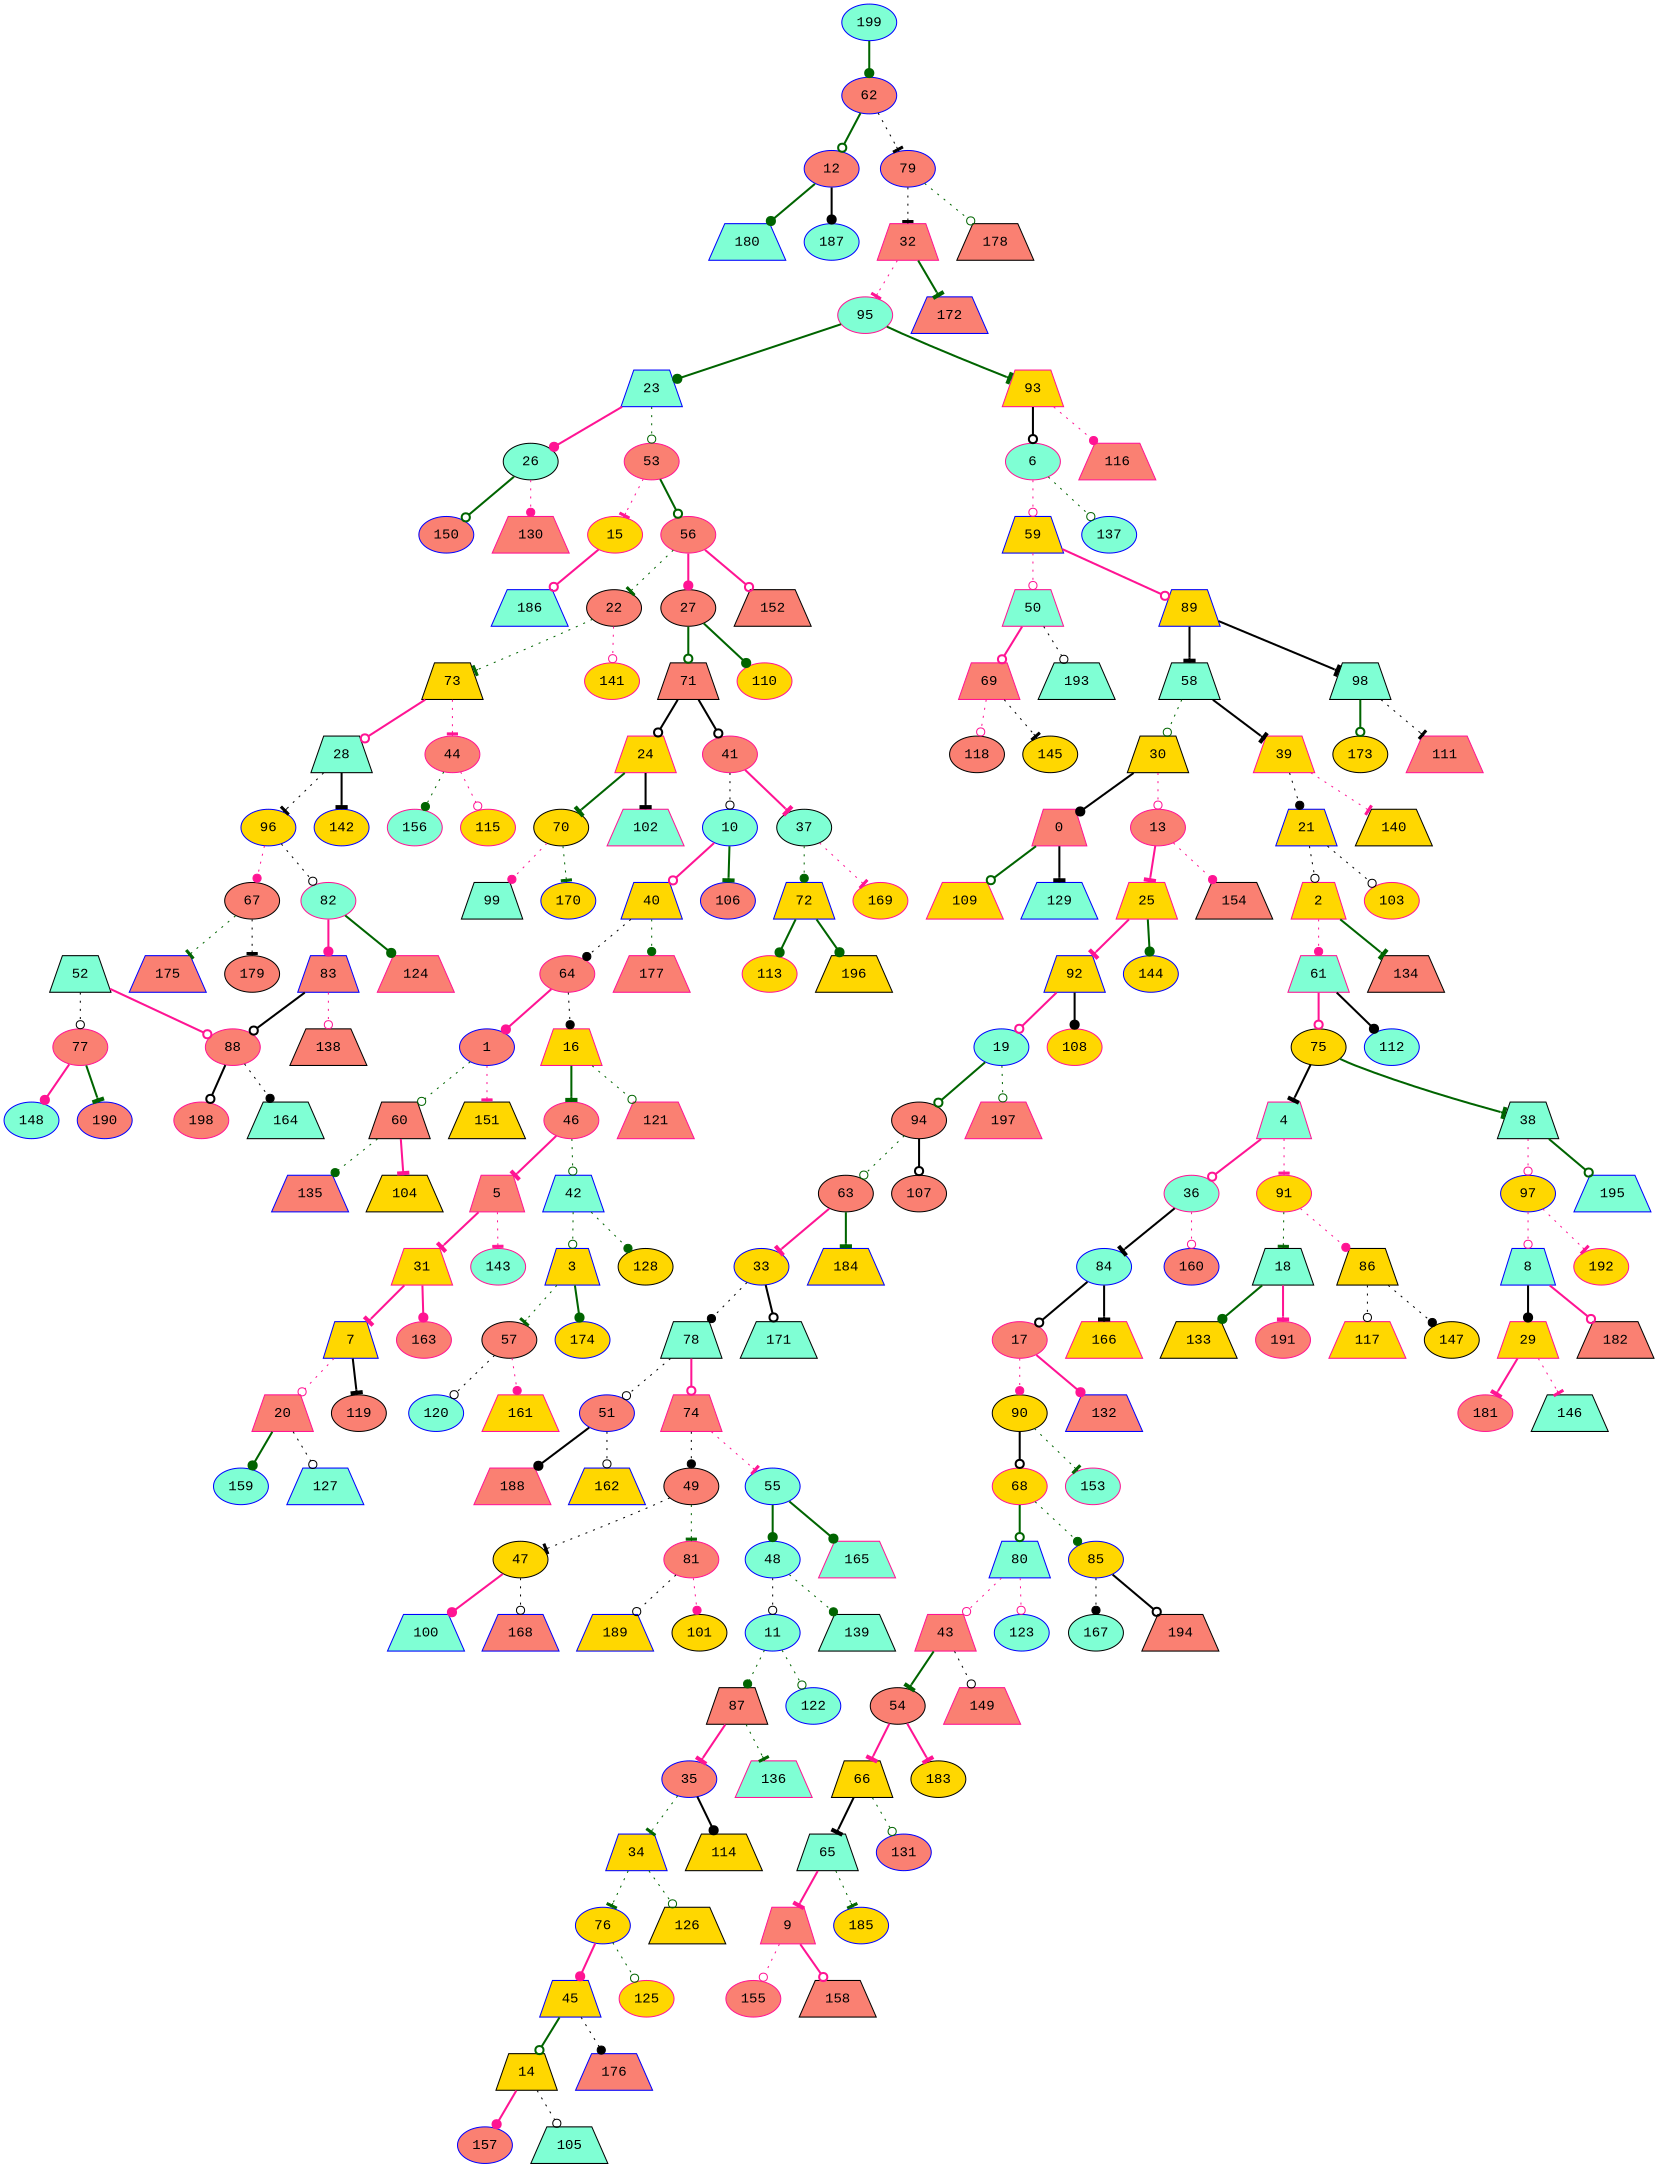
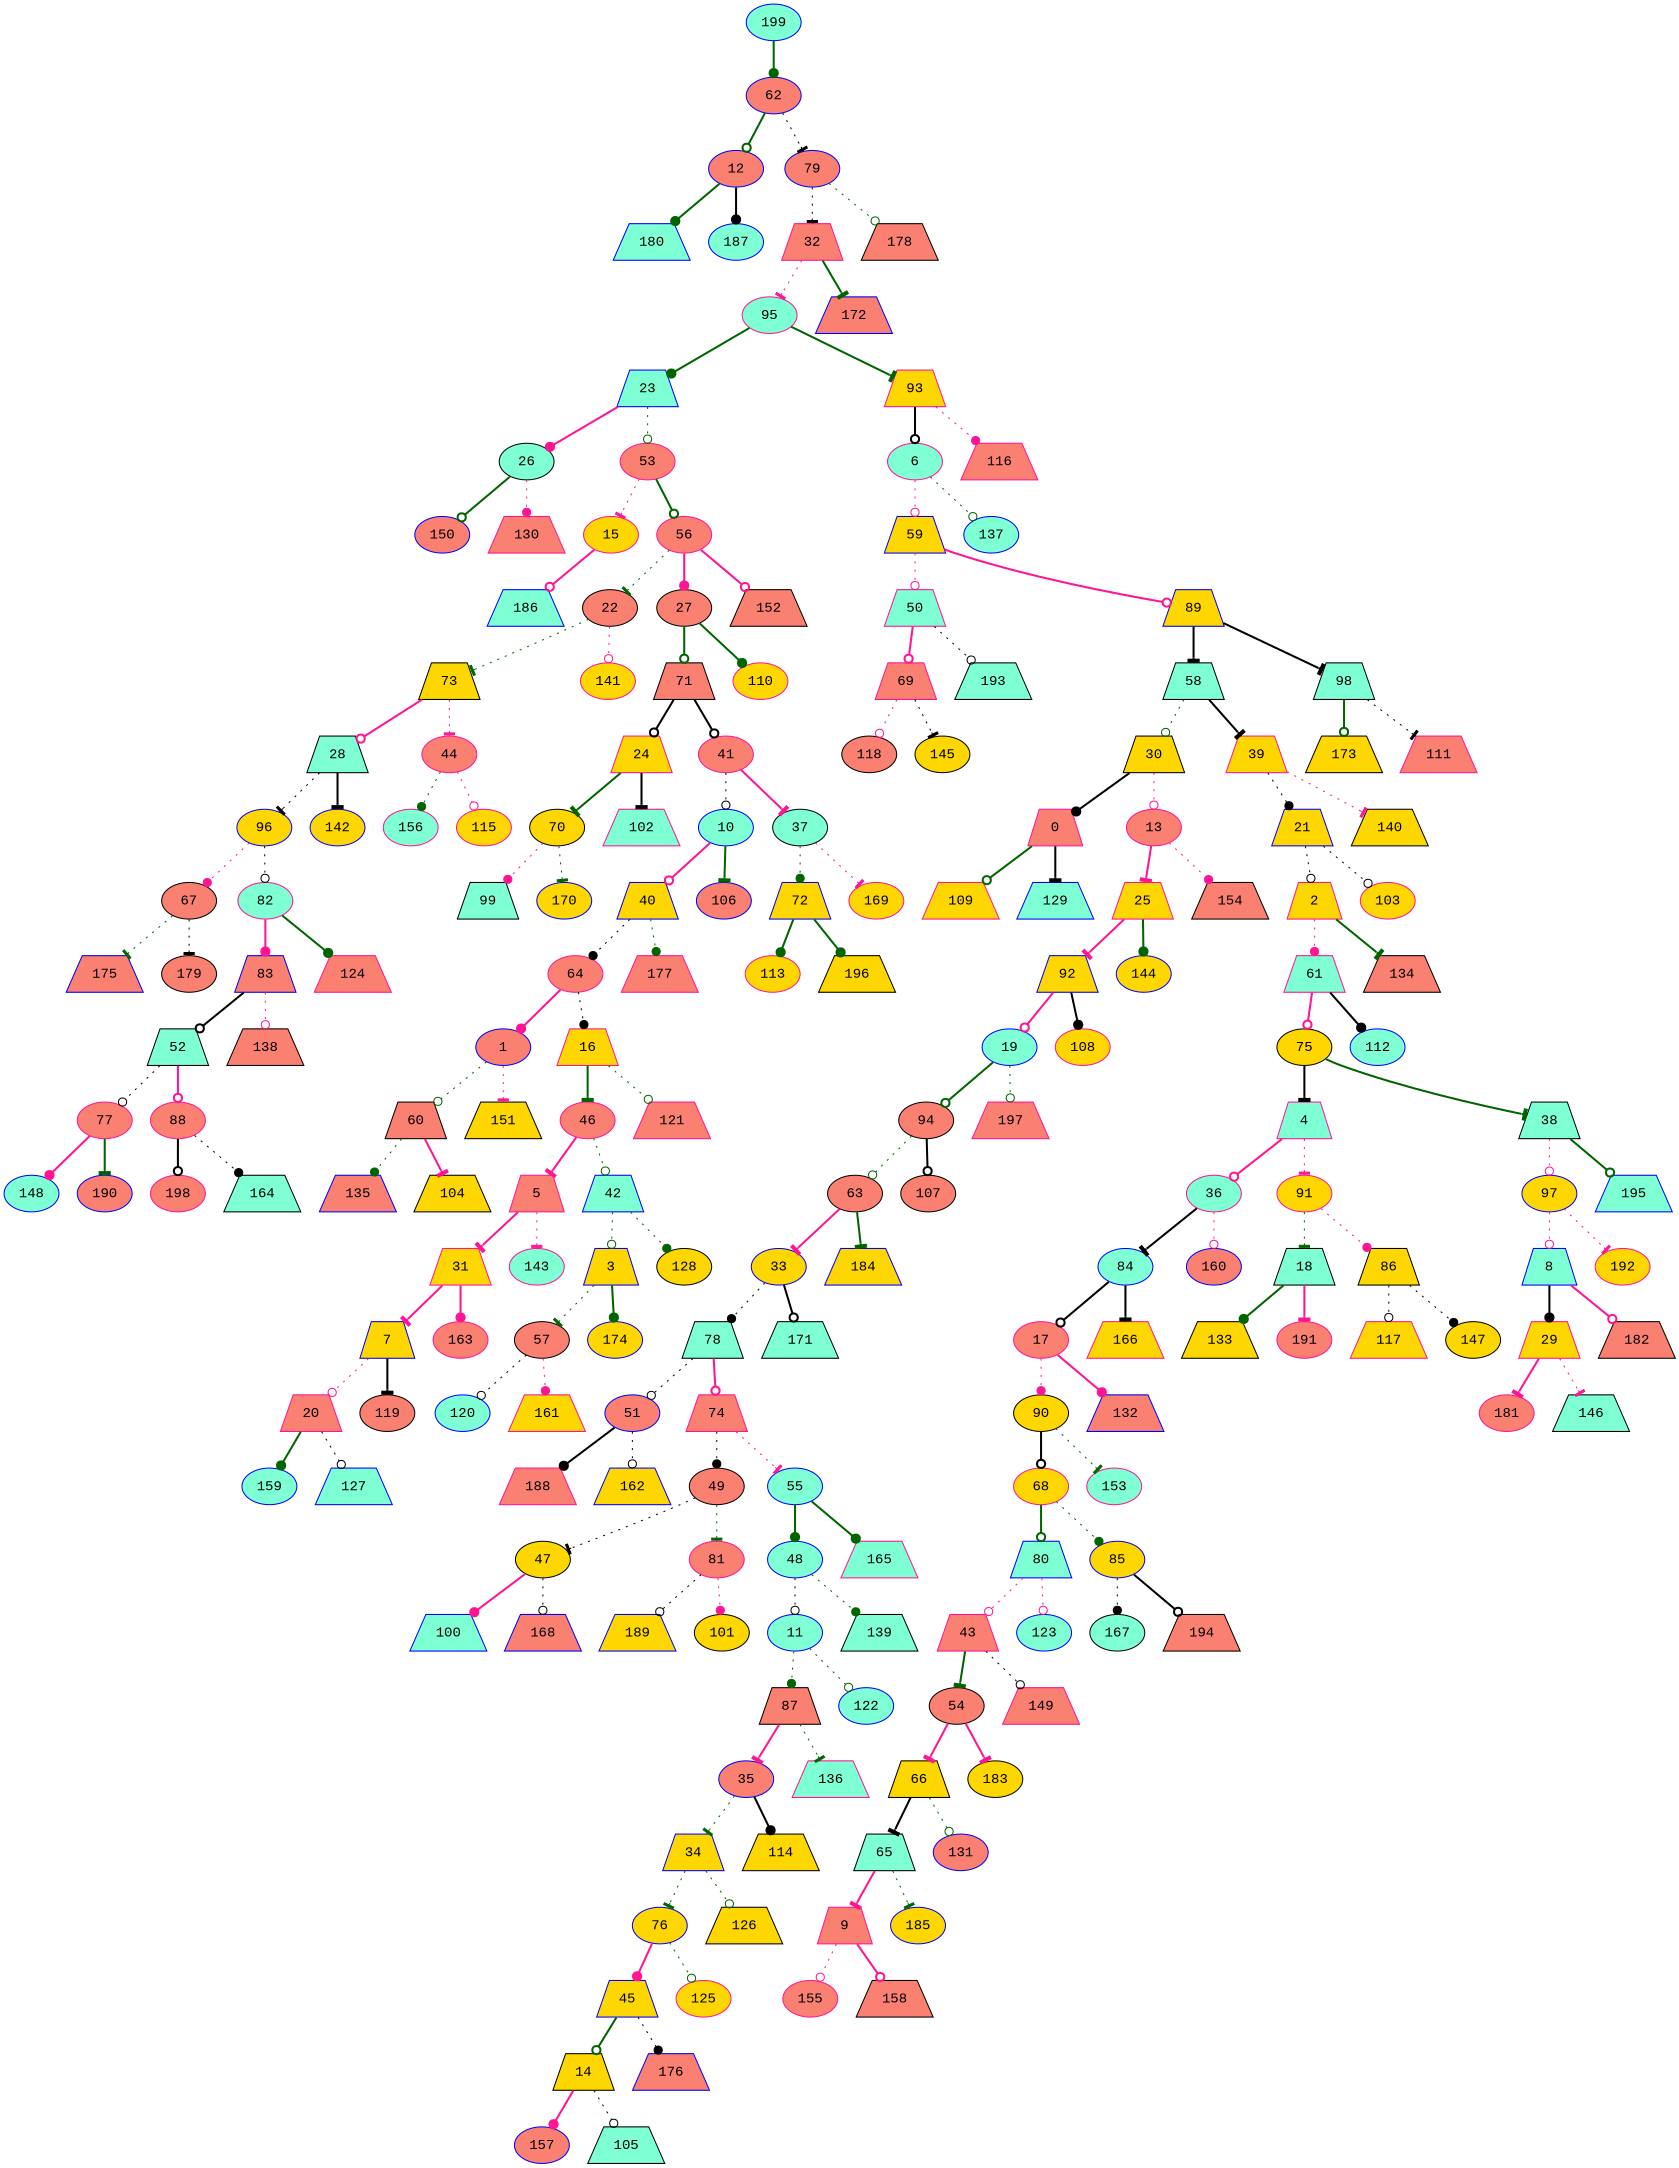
(1360, 754) -> (1344, 754)
(281, 1010) -> (223, 1009)
